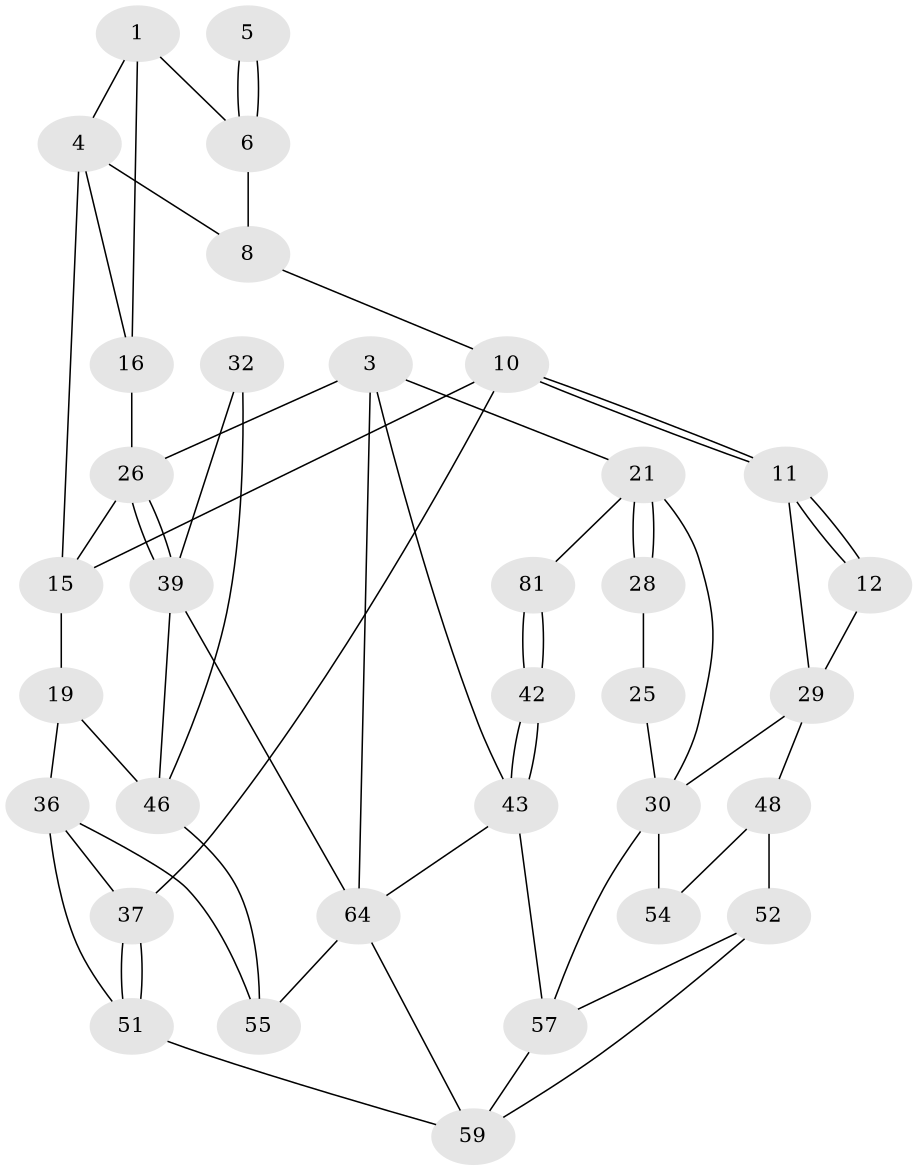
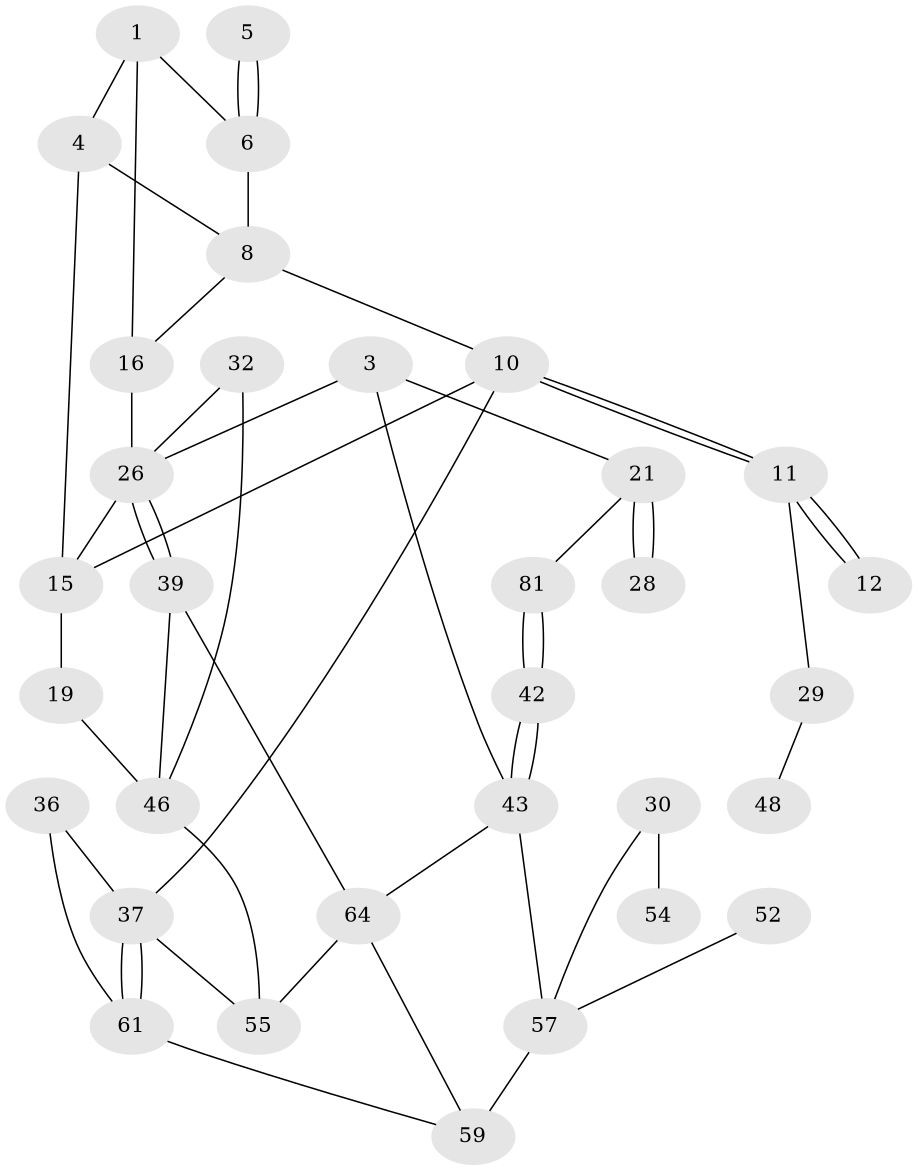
(106, 254) -> (190, 309)
(207, 475) -> (187, 420)
(713, 637) -> none
(365, 640) -> none
(841, 640) -> none
(643, 696) -> none
(54, 750) -> none
(735, 751) -> none
(714, 861) -> none
(769, 861) -> none
(188, 890) -> (196, 971)
(132, 1026) -> (132, 1026)
(628, 1034) -> none
